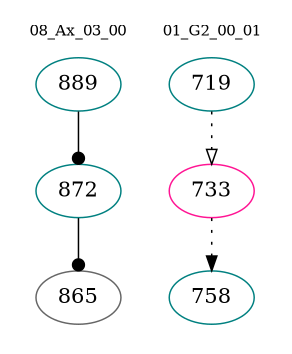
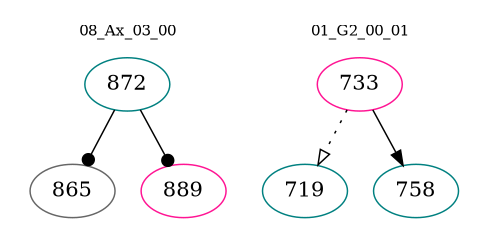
(78, 84) -> (184, 191)
(212, 130) -> (336, 131)
(78, 132) -> (153, 132)
(212, 237) -> (384, 131)
